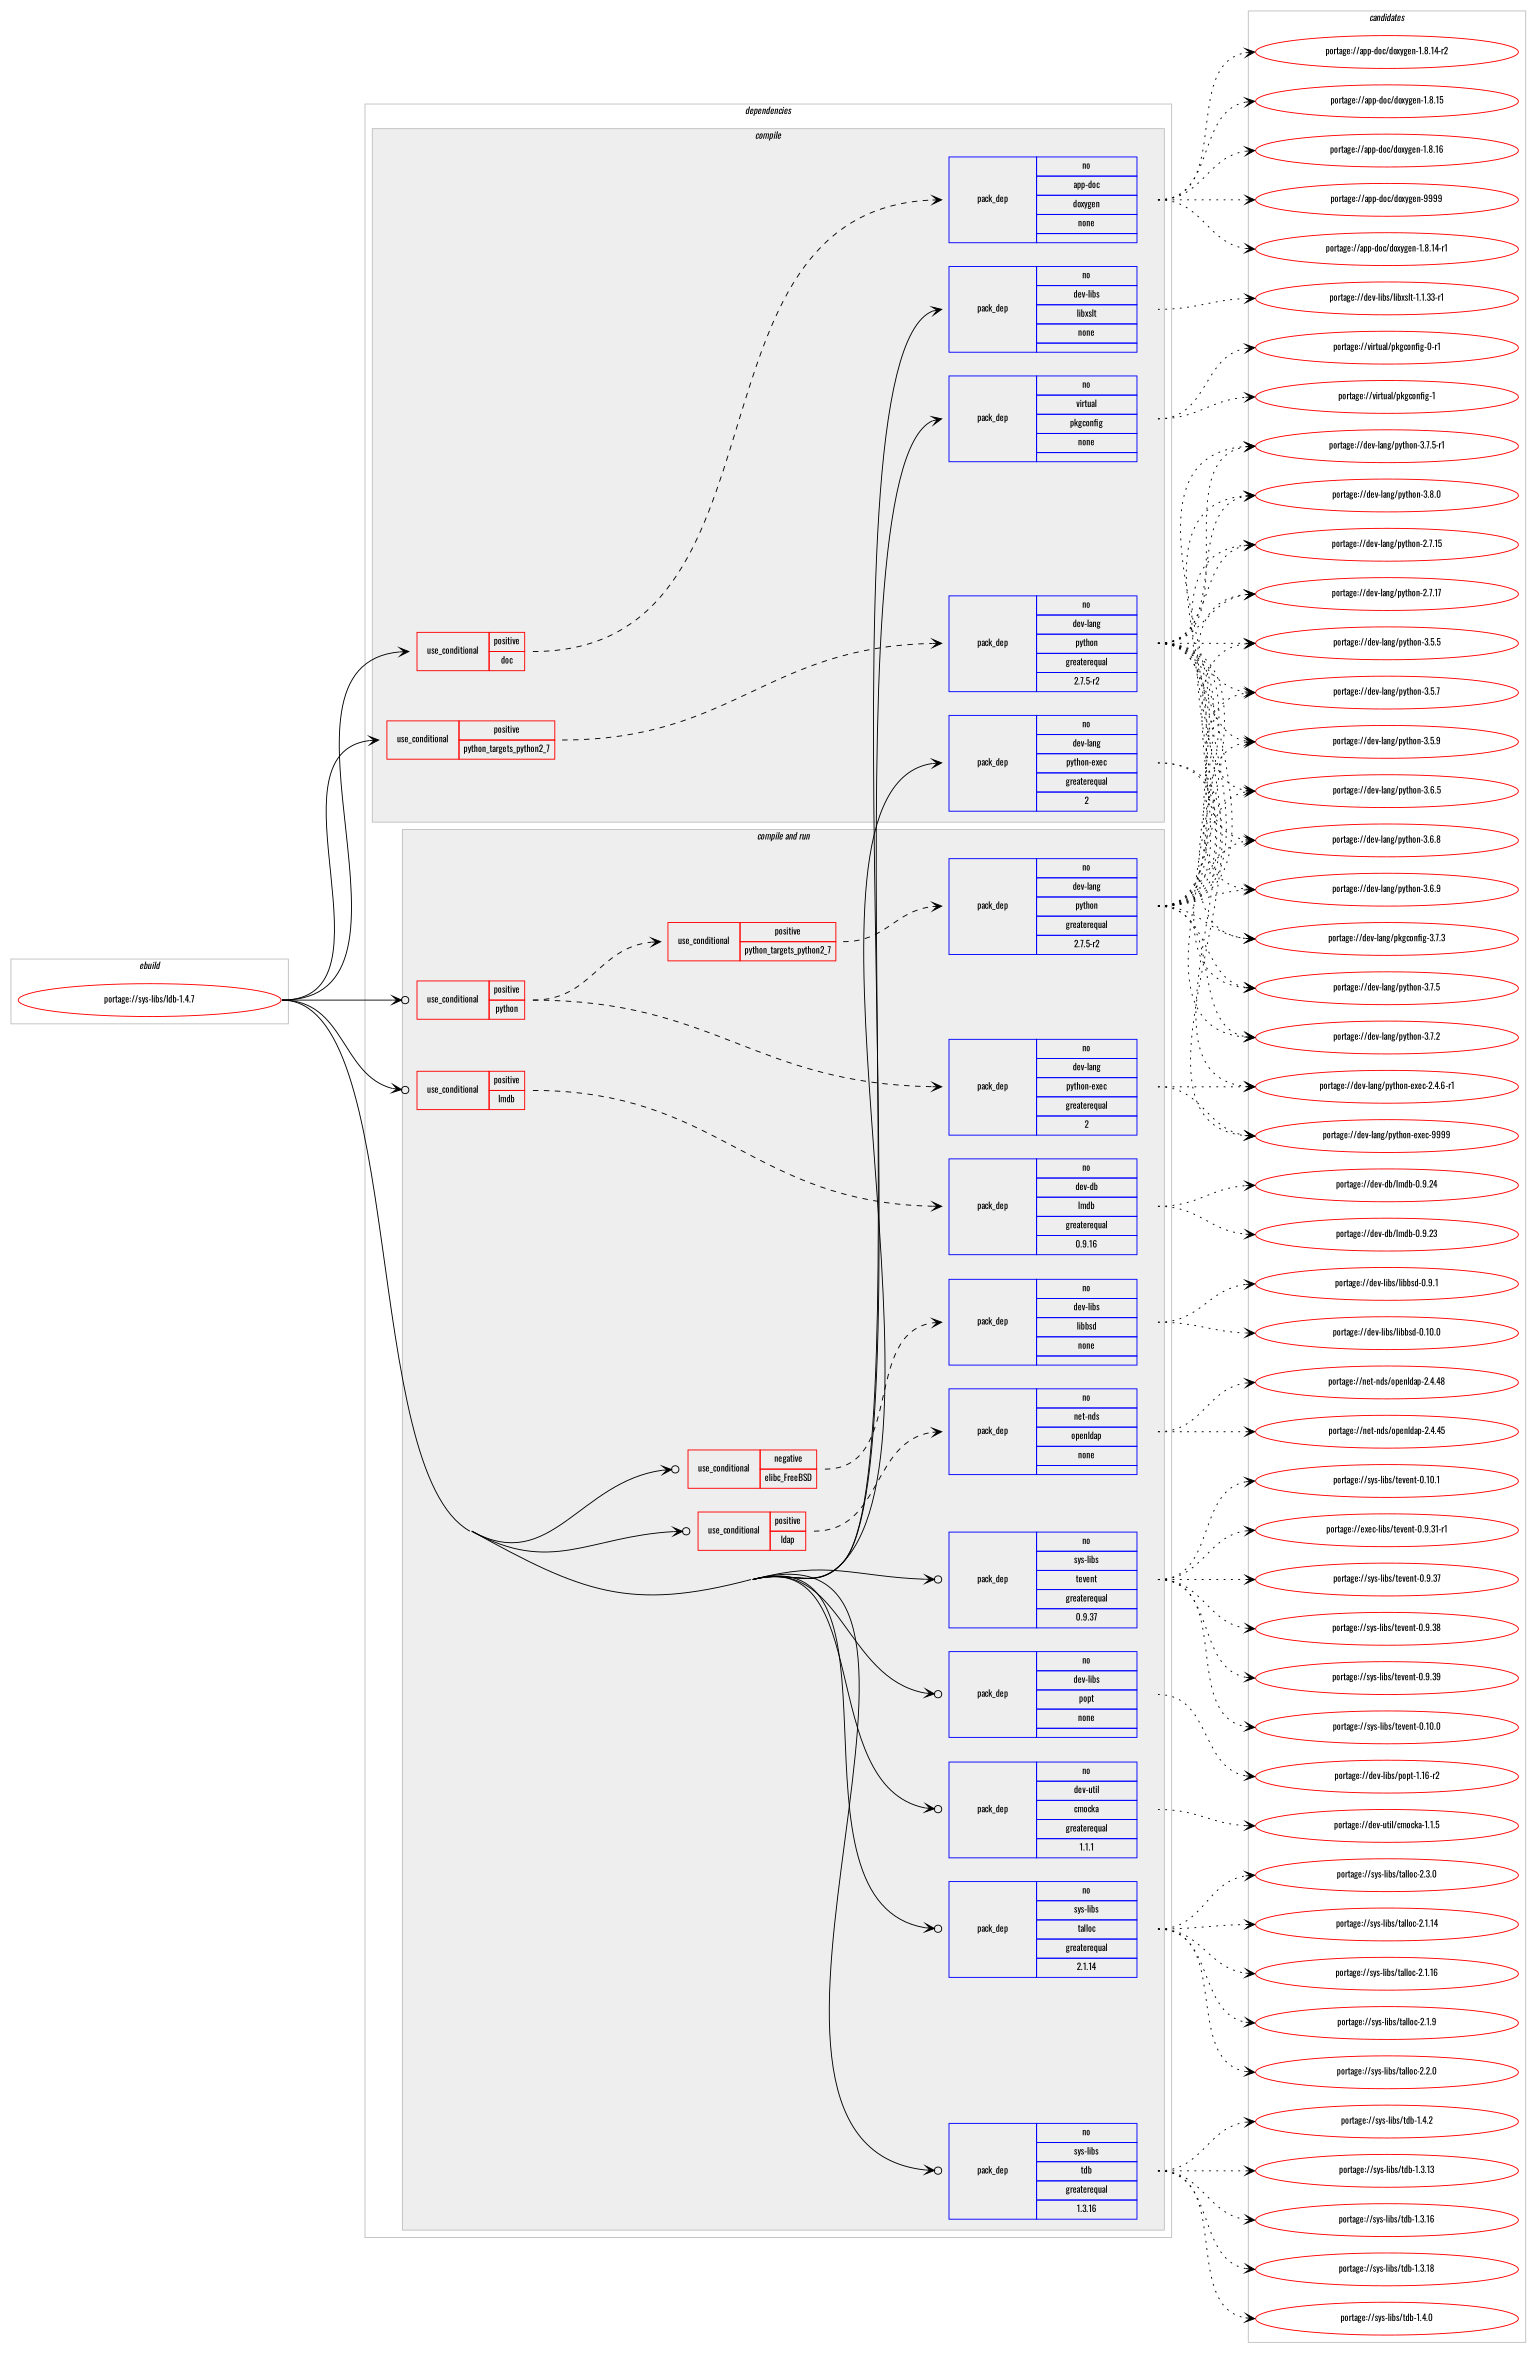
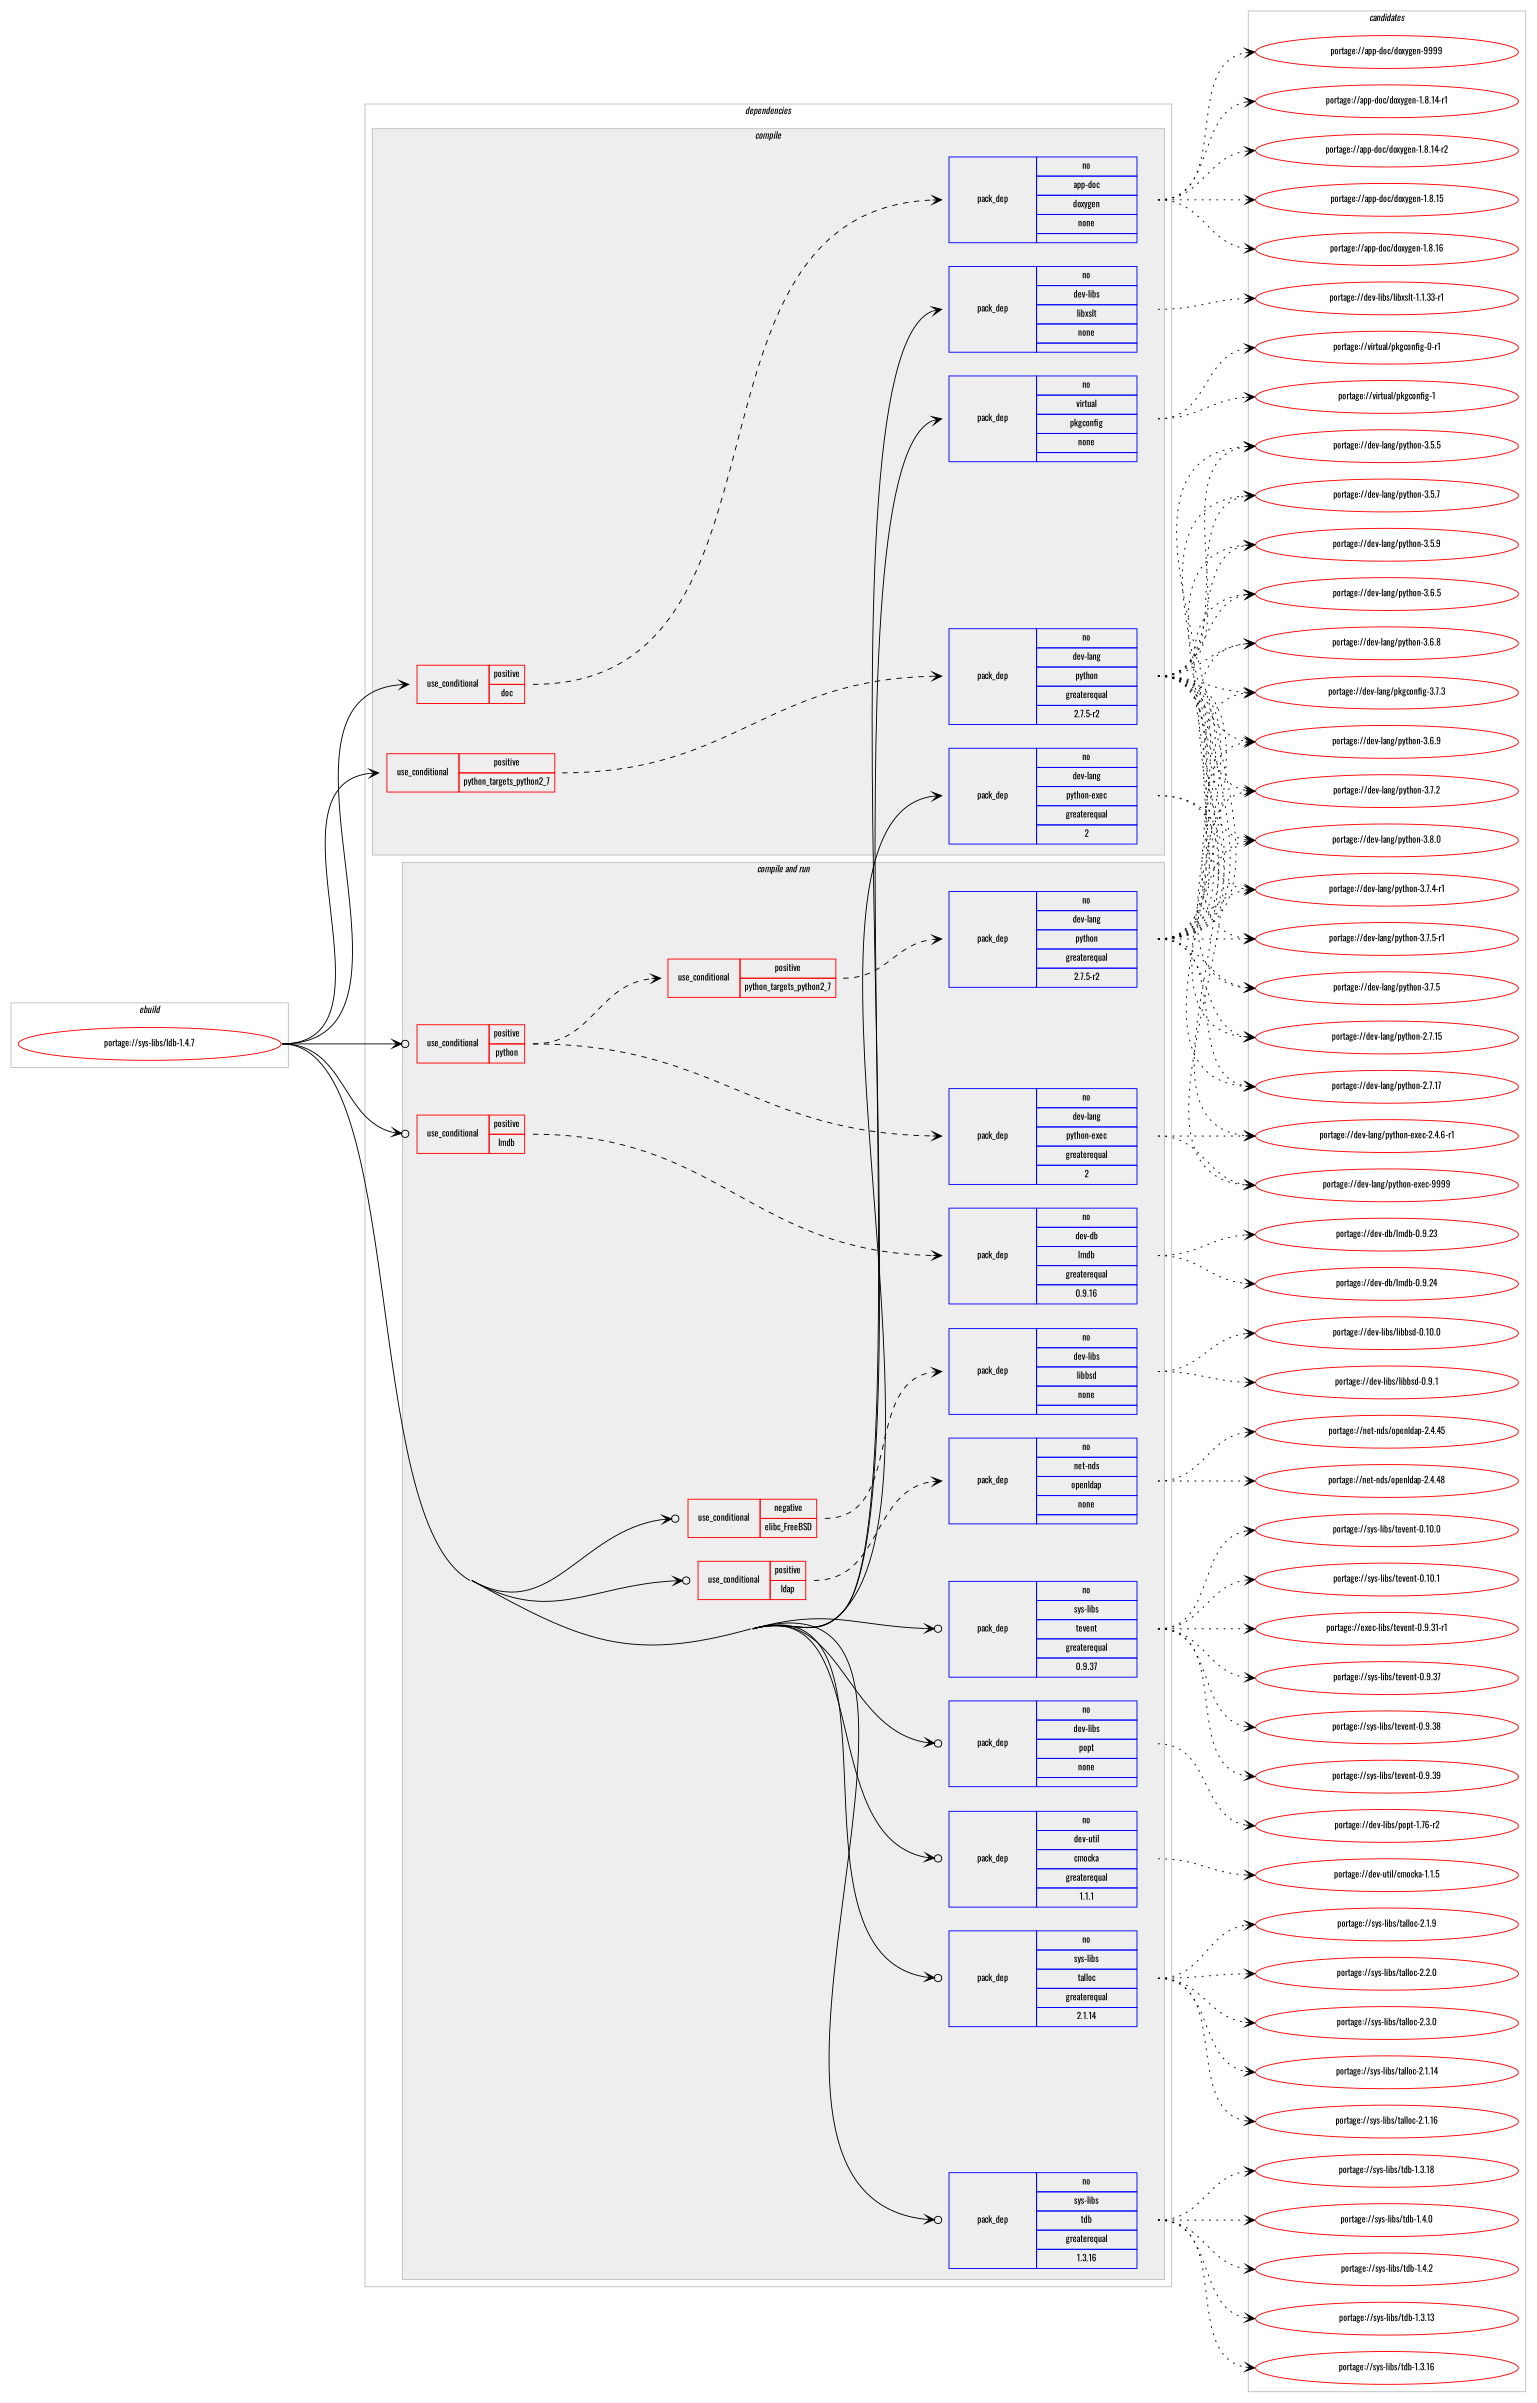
none -> (1387, 890)
(1387, 1777) -> (1387, 1826)
